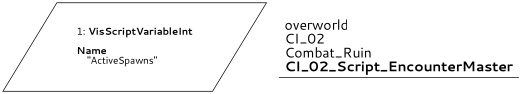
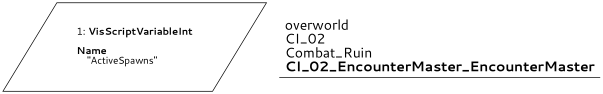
(399, 67) -> (440, 67)
